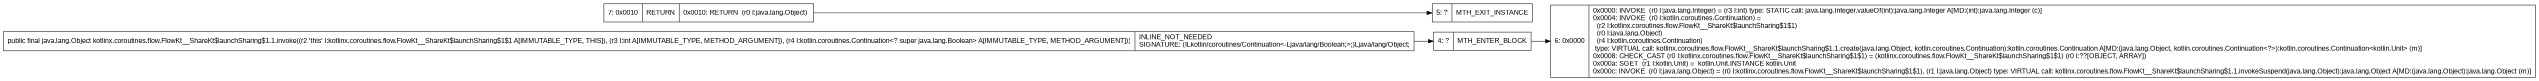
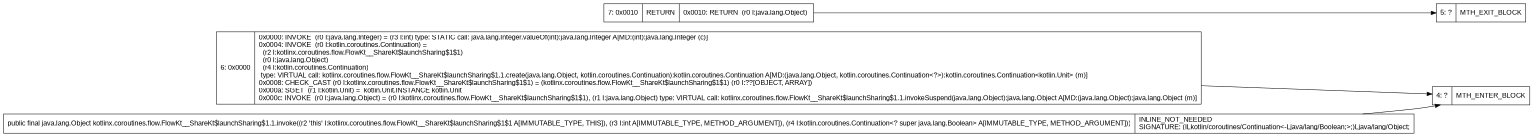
(1492, 13) -> (1491, 13)
(1538, 41) -> (1314, 90)
